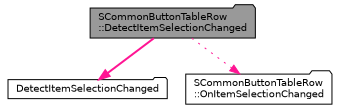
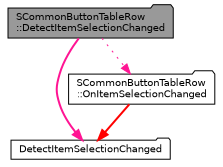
none -> (117, 118)
